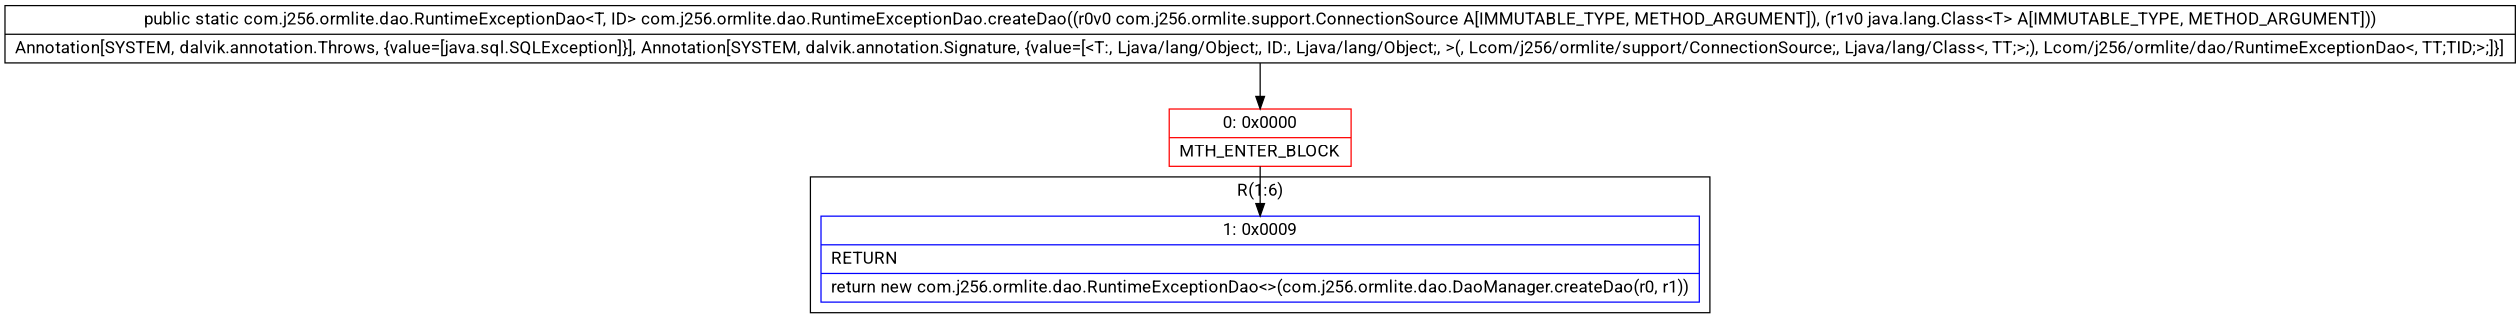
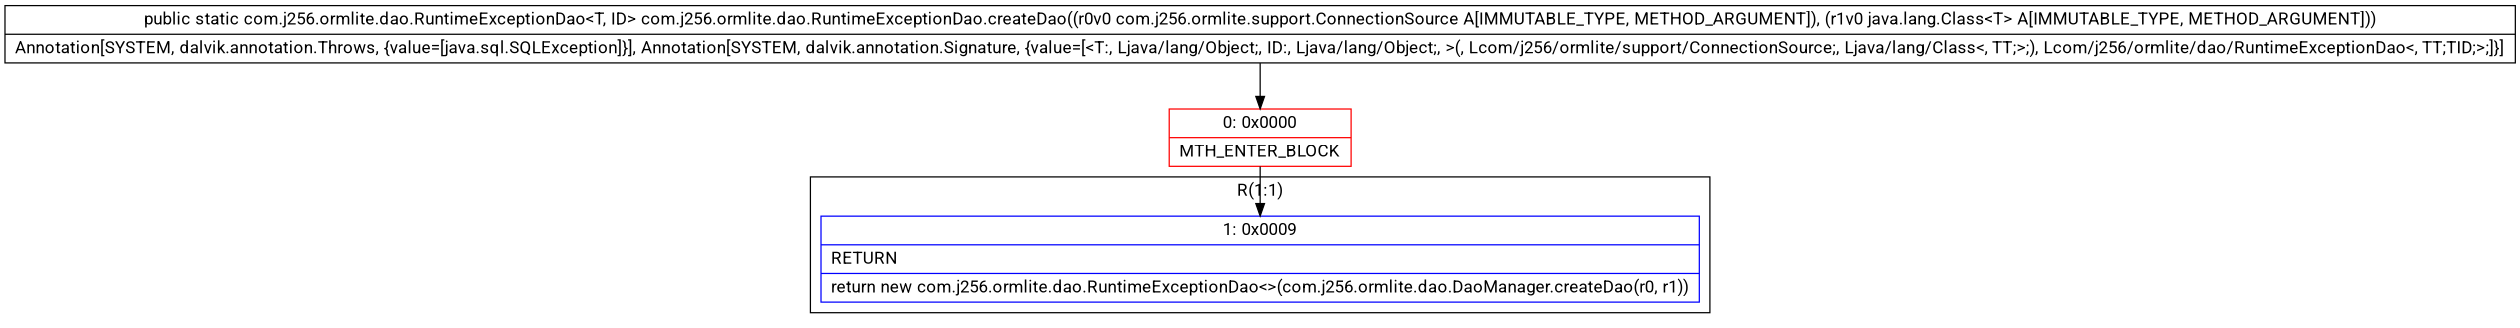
(1260, 191) -> (1260, 191)
